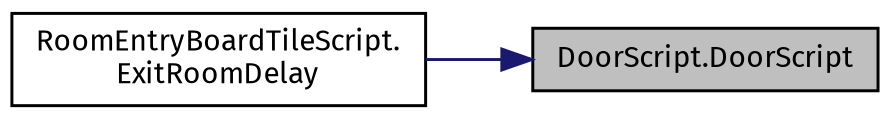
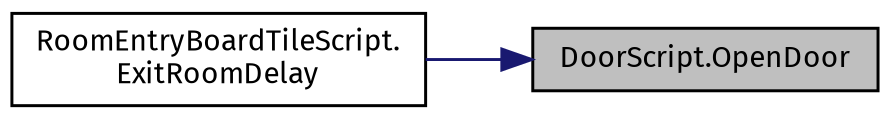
(705, 60) -> (705, 60)
